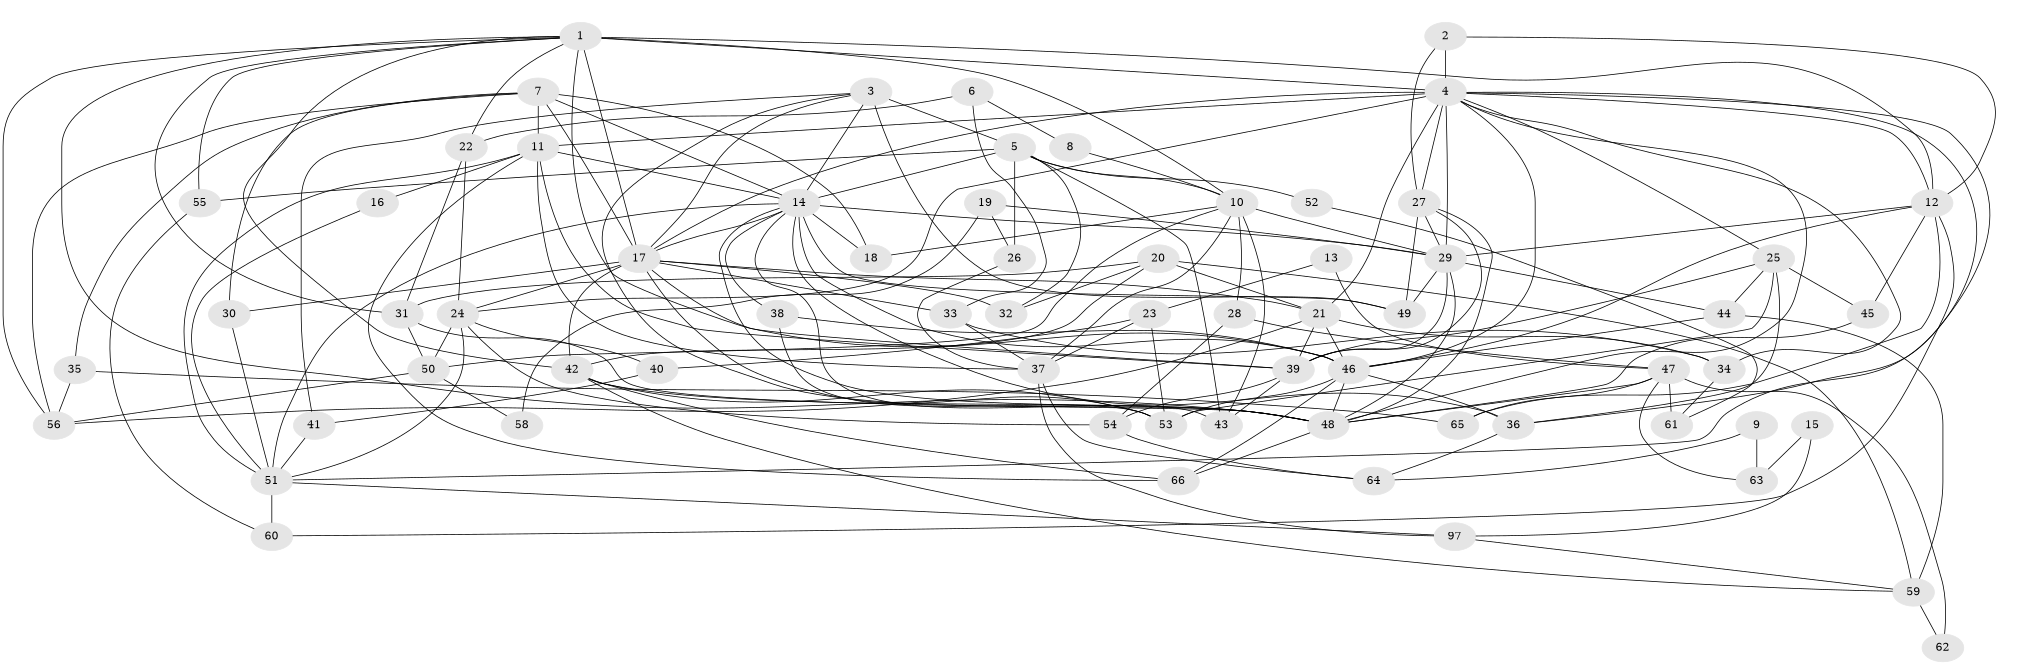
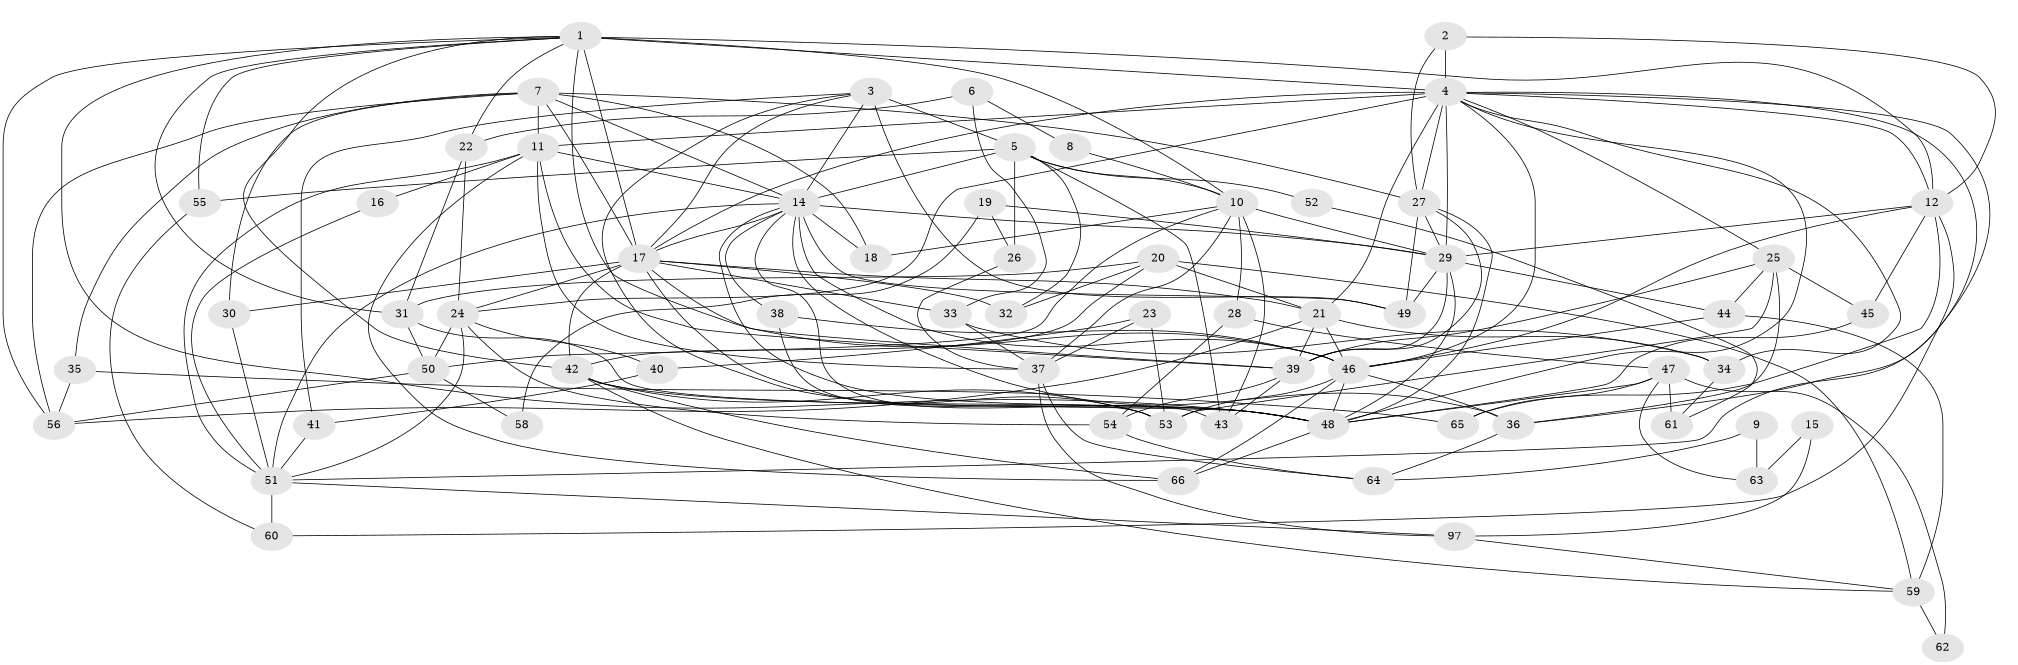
none -> (1046, 127)
(1331, 259) -> none
